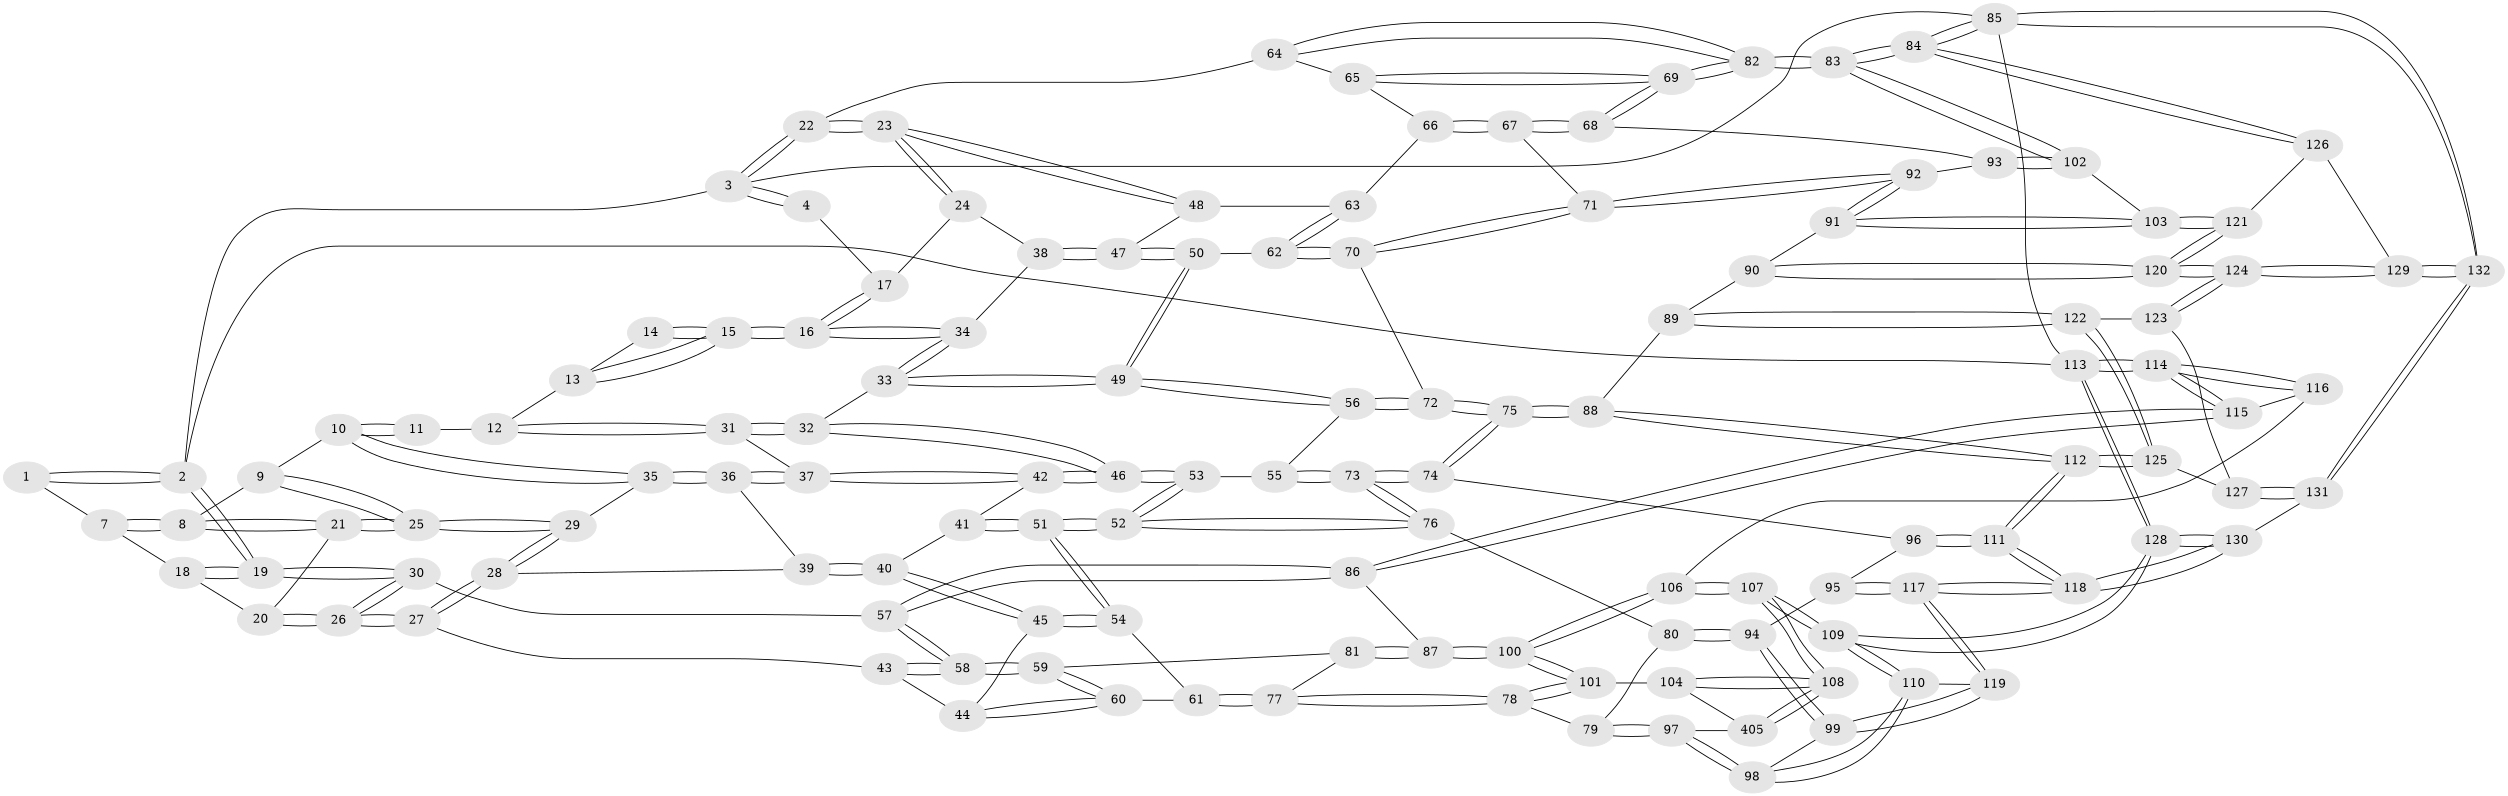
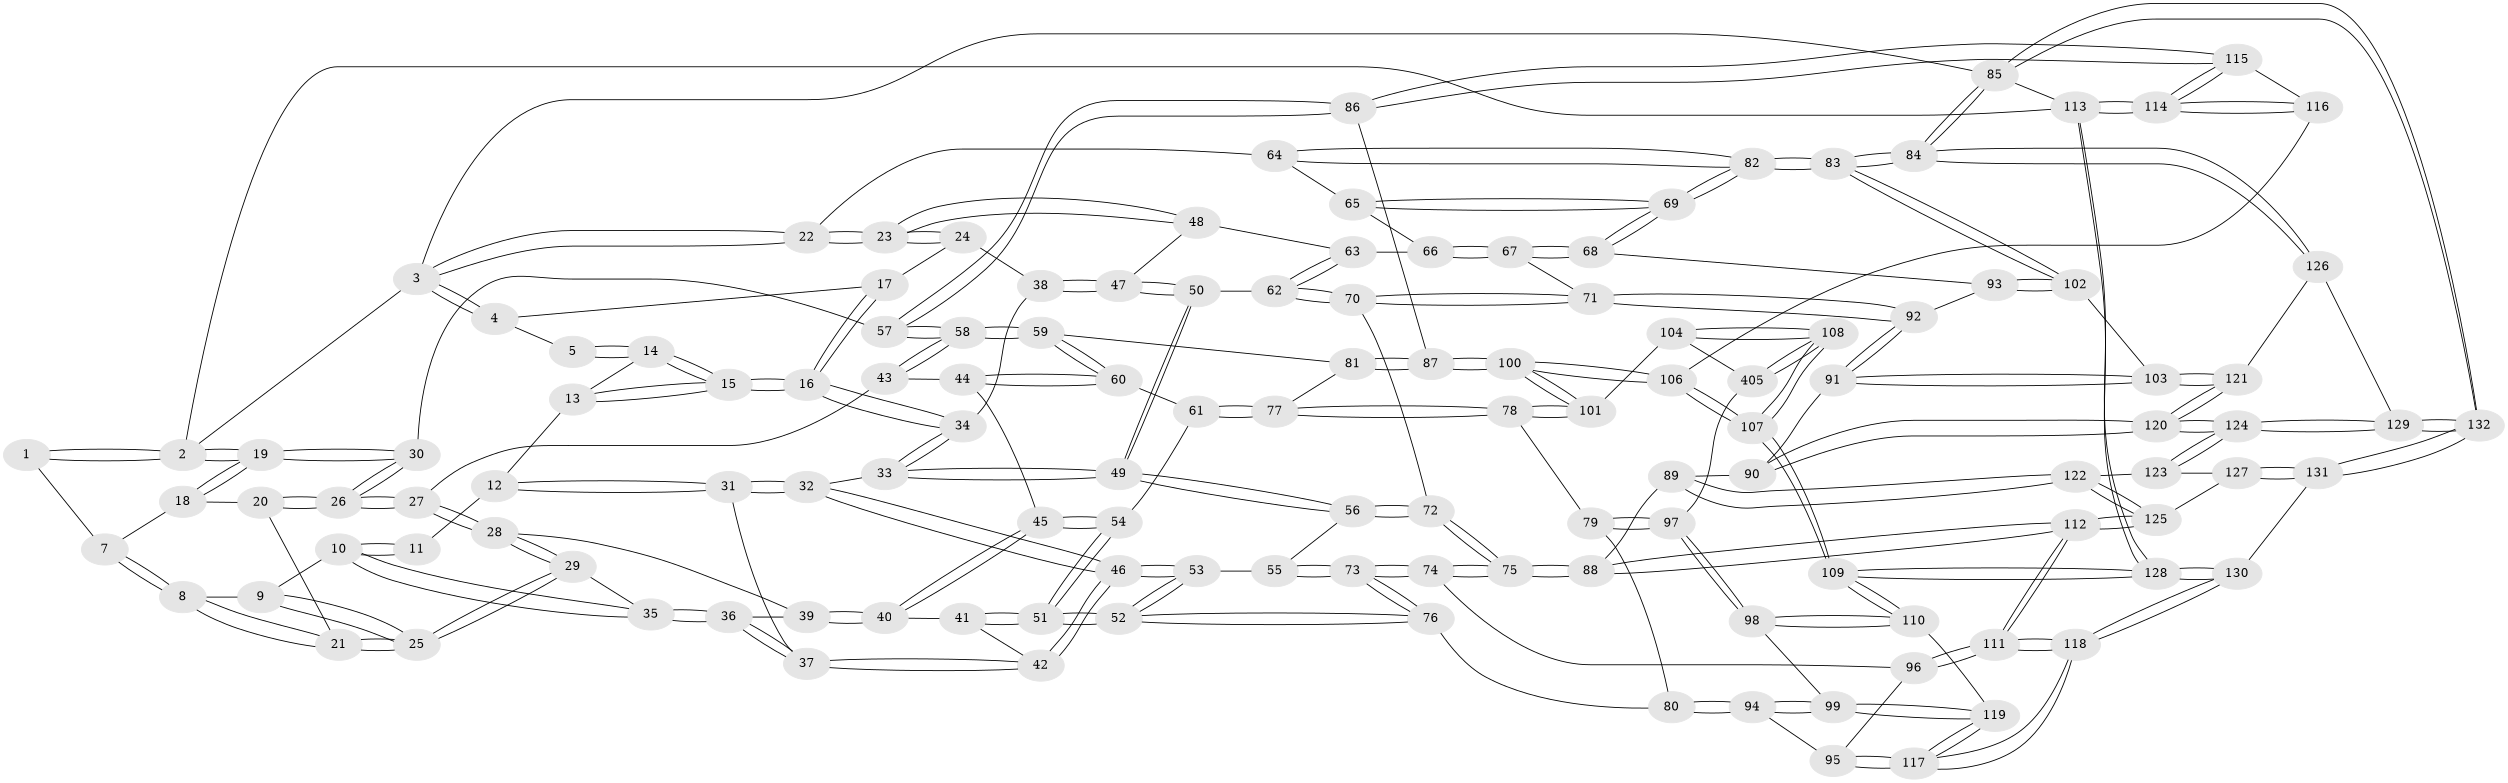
none -> (573, 352)
